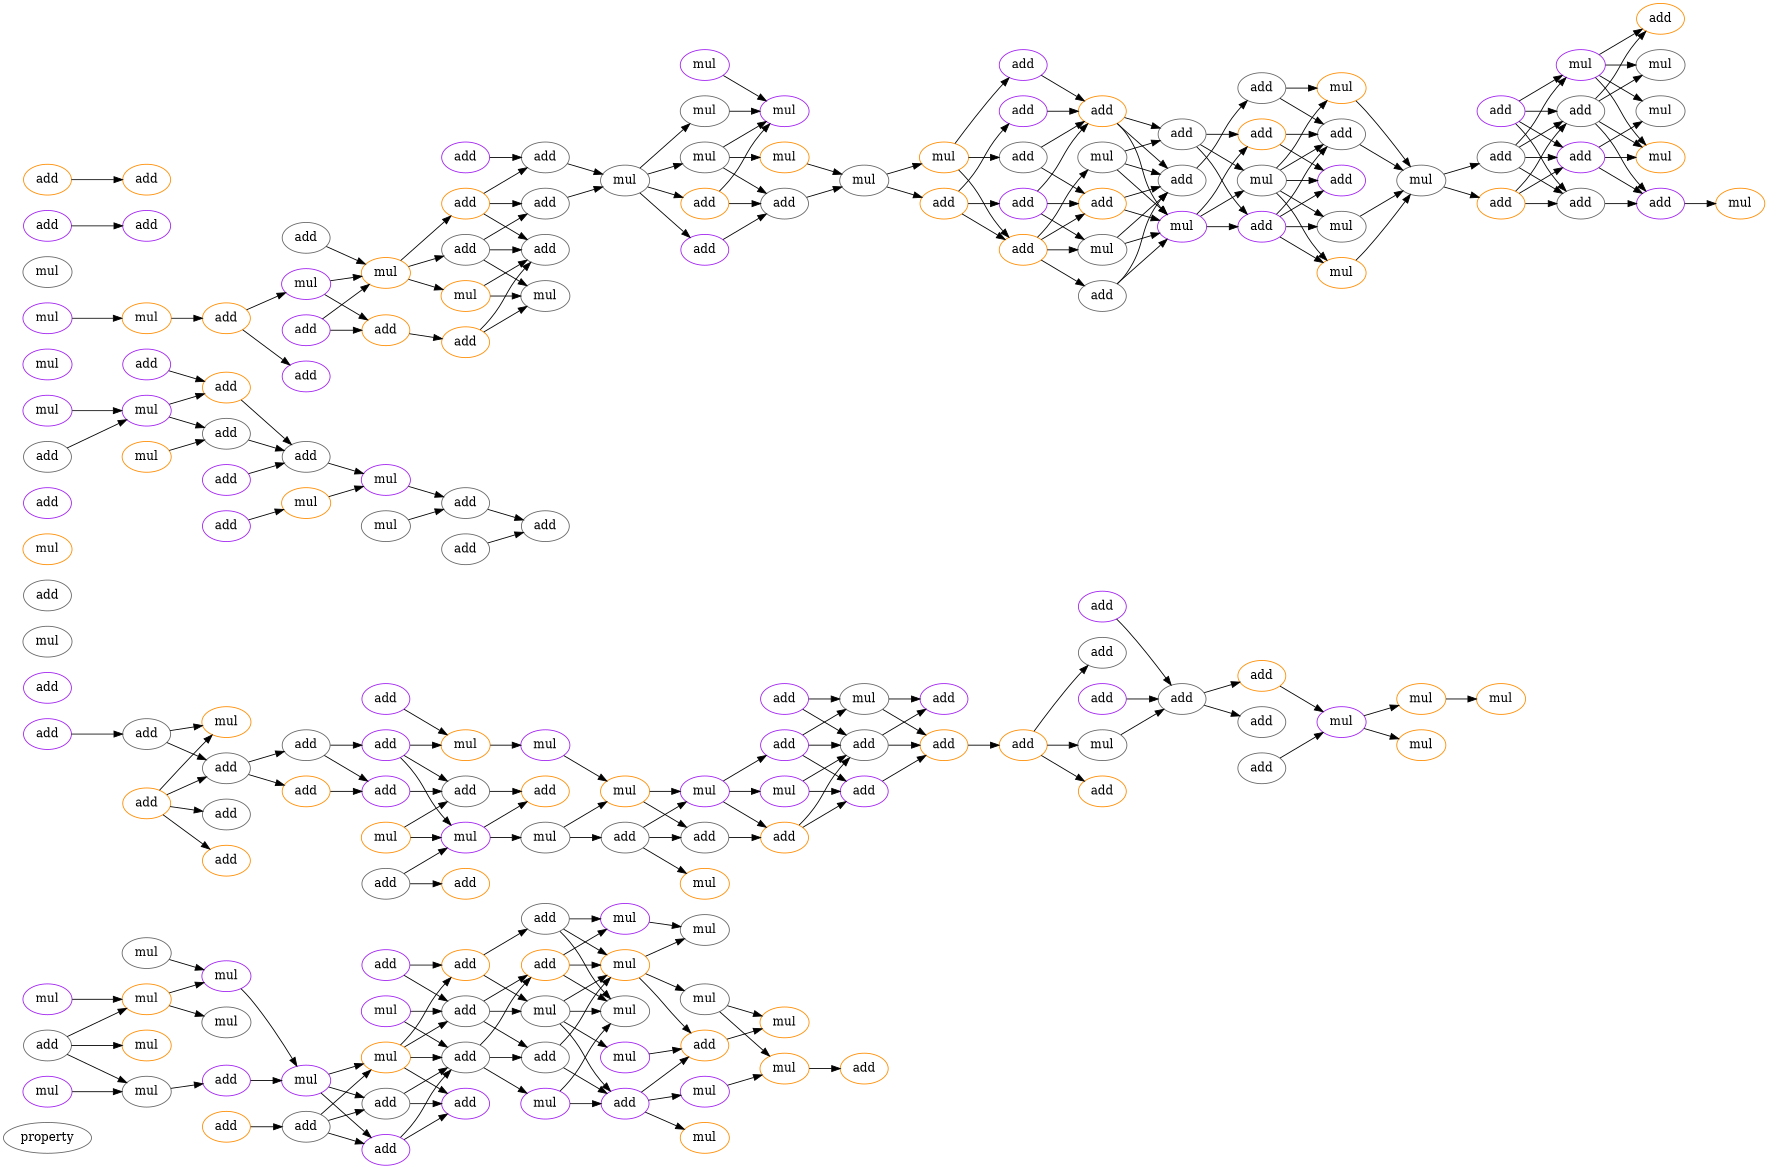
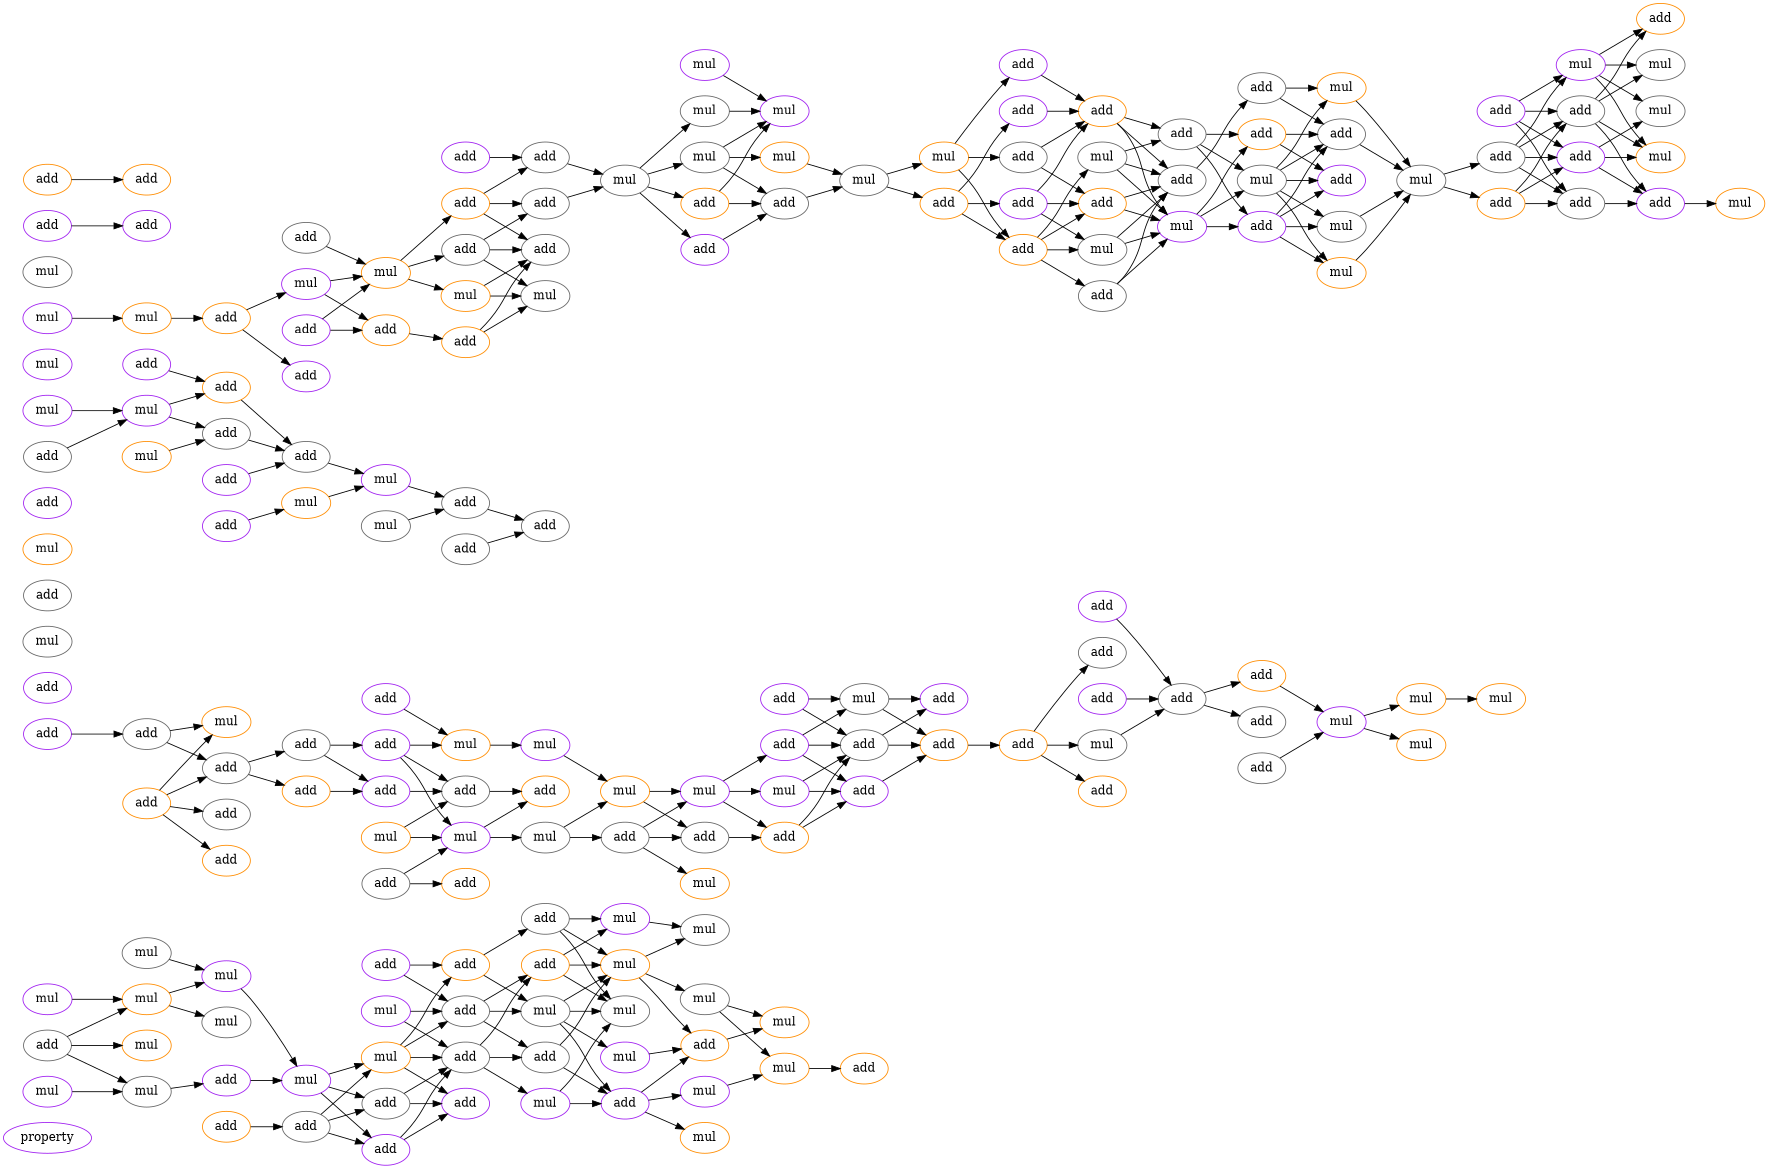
(47, 1138) -> (47, 1138)
